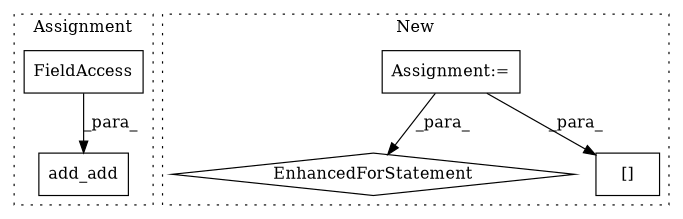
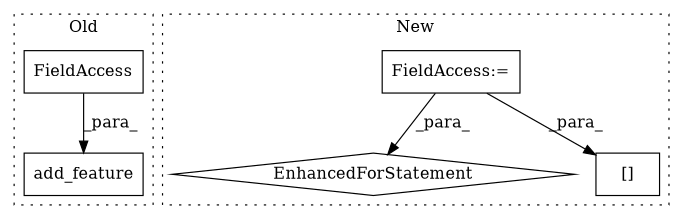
(84, 28) -> (84, 28)
(451, 72) -> (451, 72)
(84, 174) -> (84, 174)
